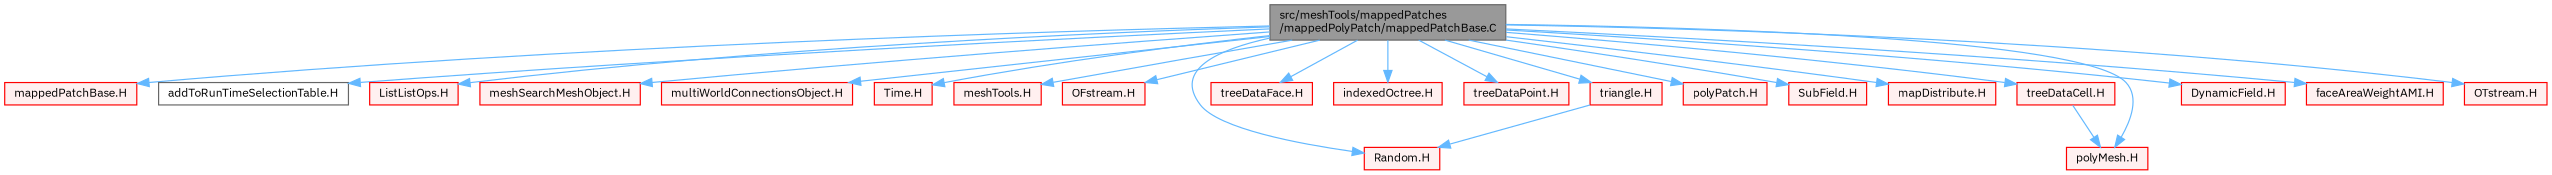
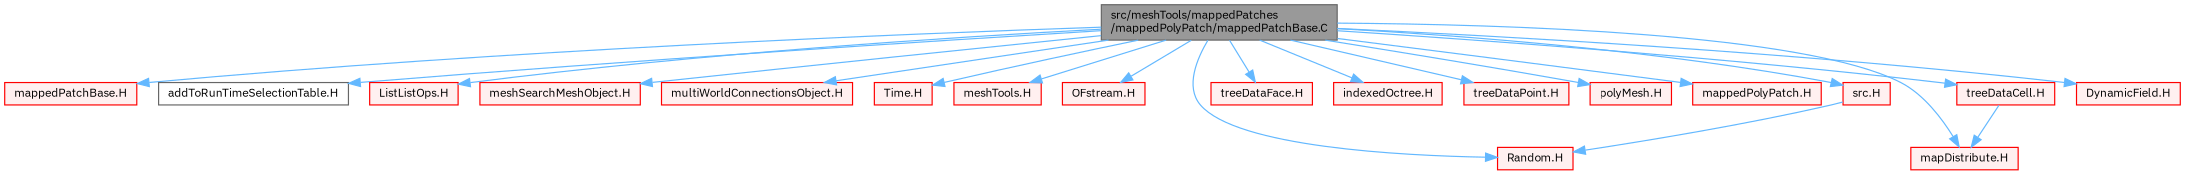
(1626, 94) -> (1867, 94)
(1725, 94) -> (1757, 94)
(1828, 94) -> none
(2375, 94) -> none
(2506, 94) -> none
(2083, 121) -> (1988, 121)
